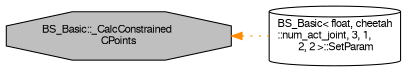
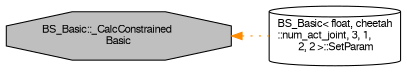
(119, 36) -> (119, 36)
